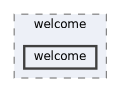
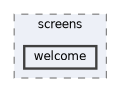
(60, 25) -> (60, 25)
